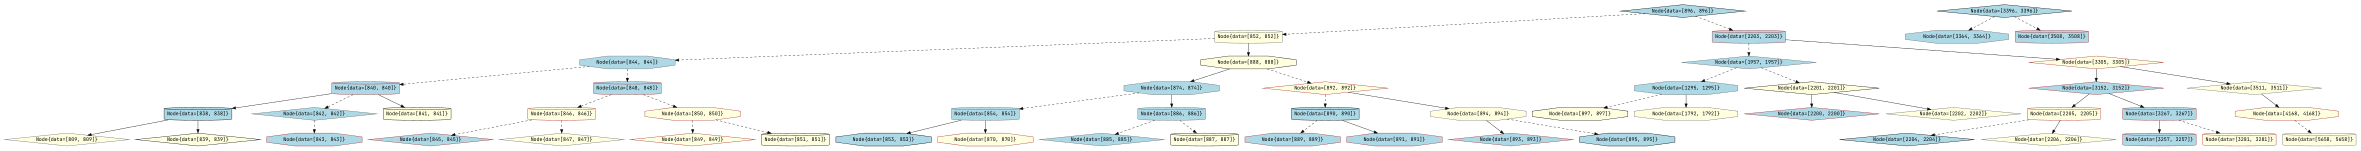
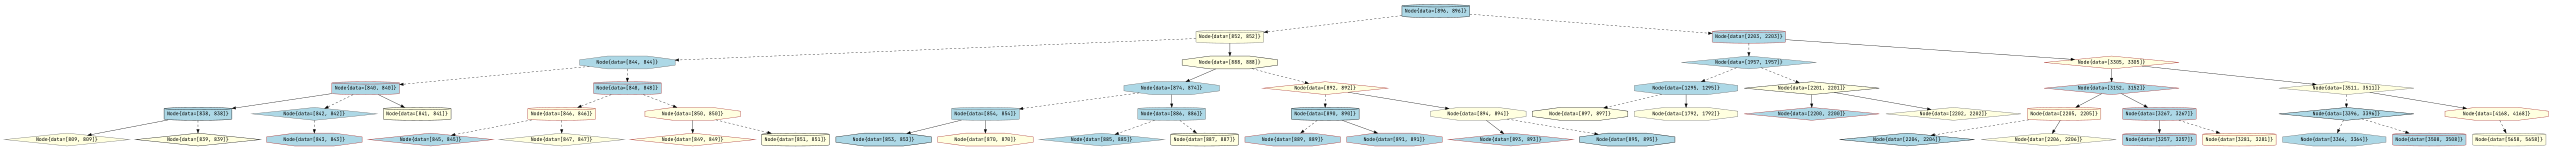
(1683, 11) -> (1436, 11)
none -> (2346, 99)
(198, 125) -> (198, 125)
(693, 125) -> (693, 125)
